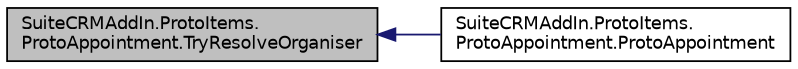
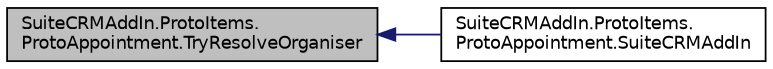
(616, 35) -> (603, 35)
